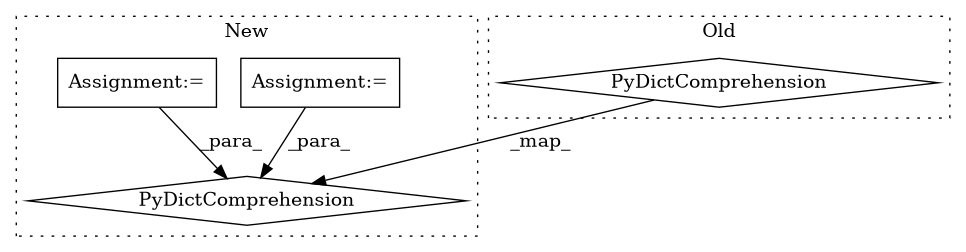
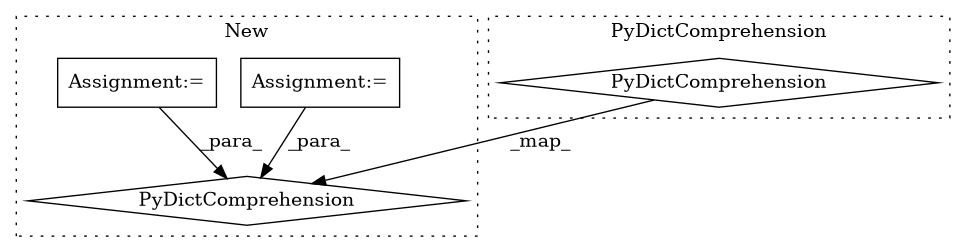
(719, 32) -> (719, 32)
